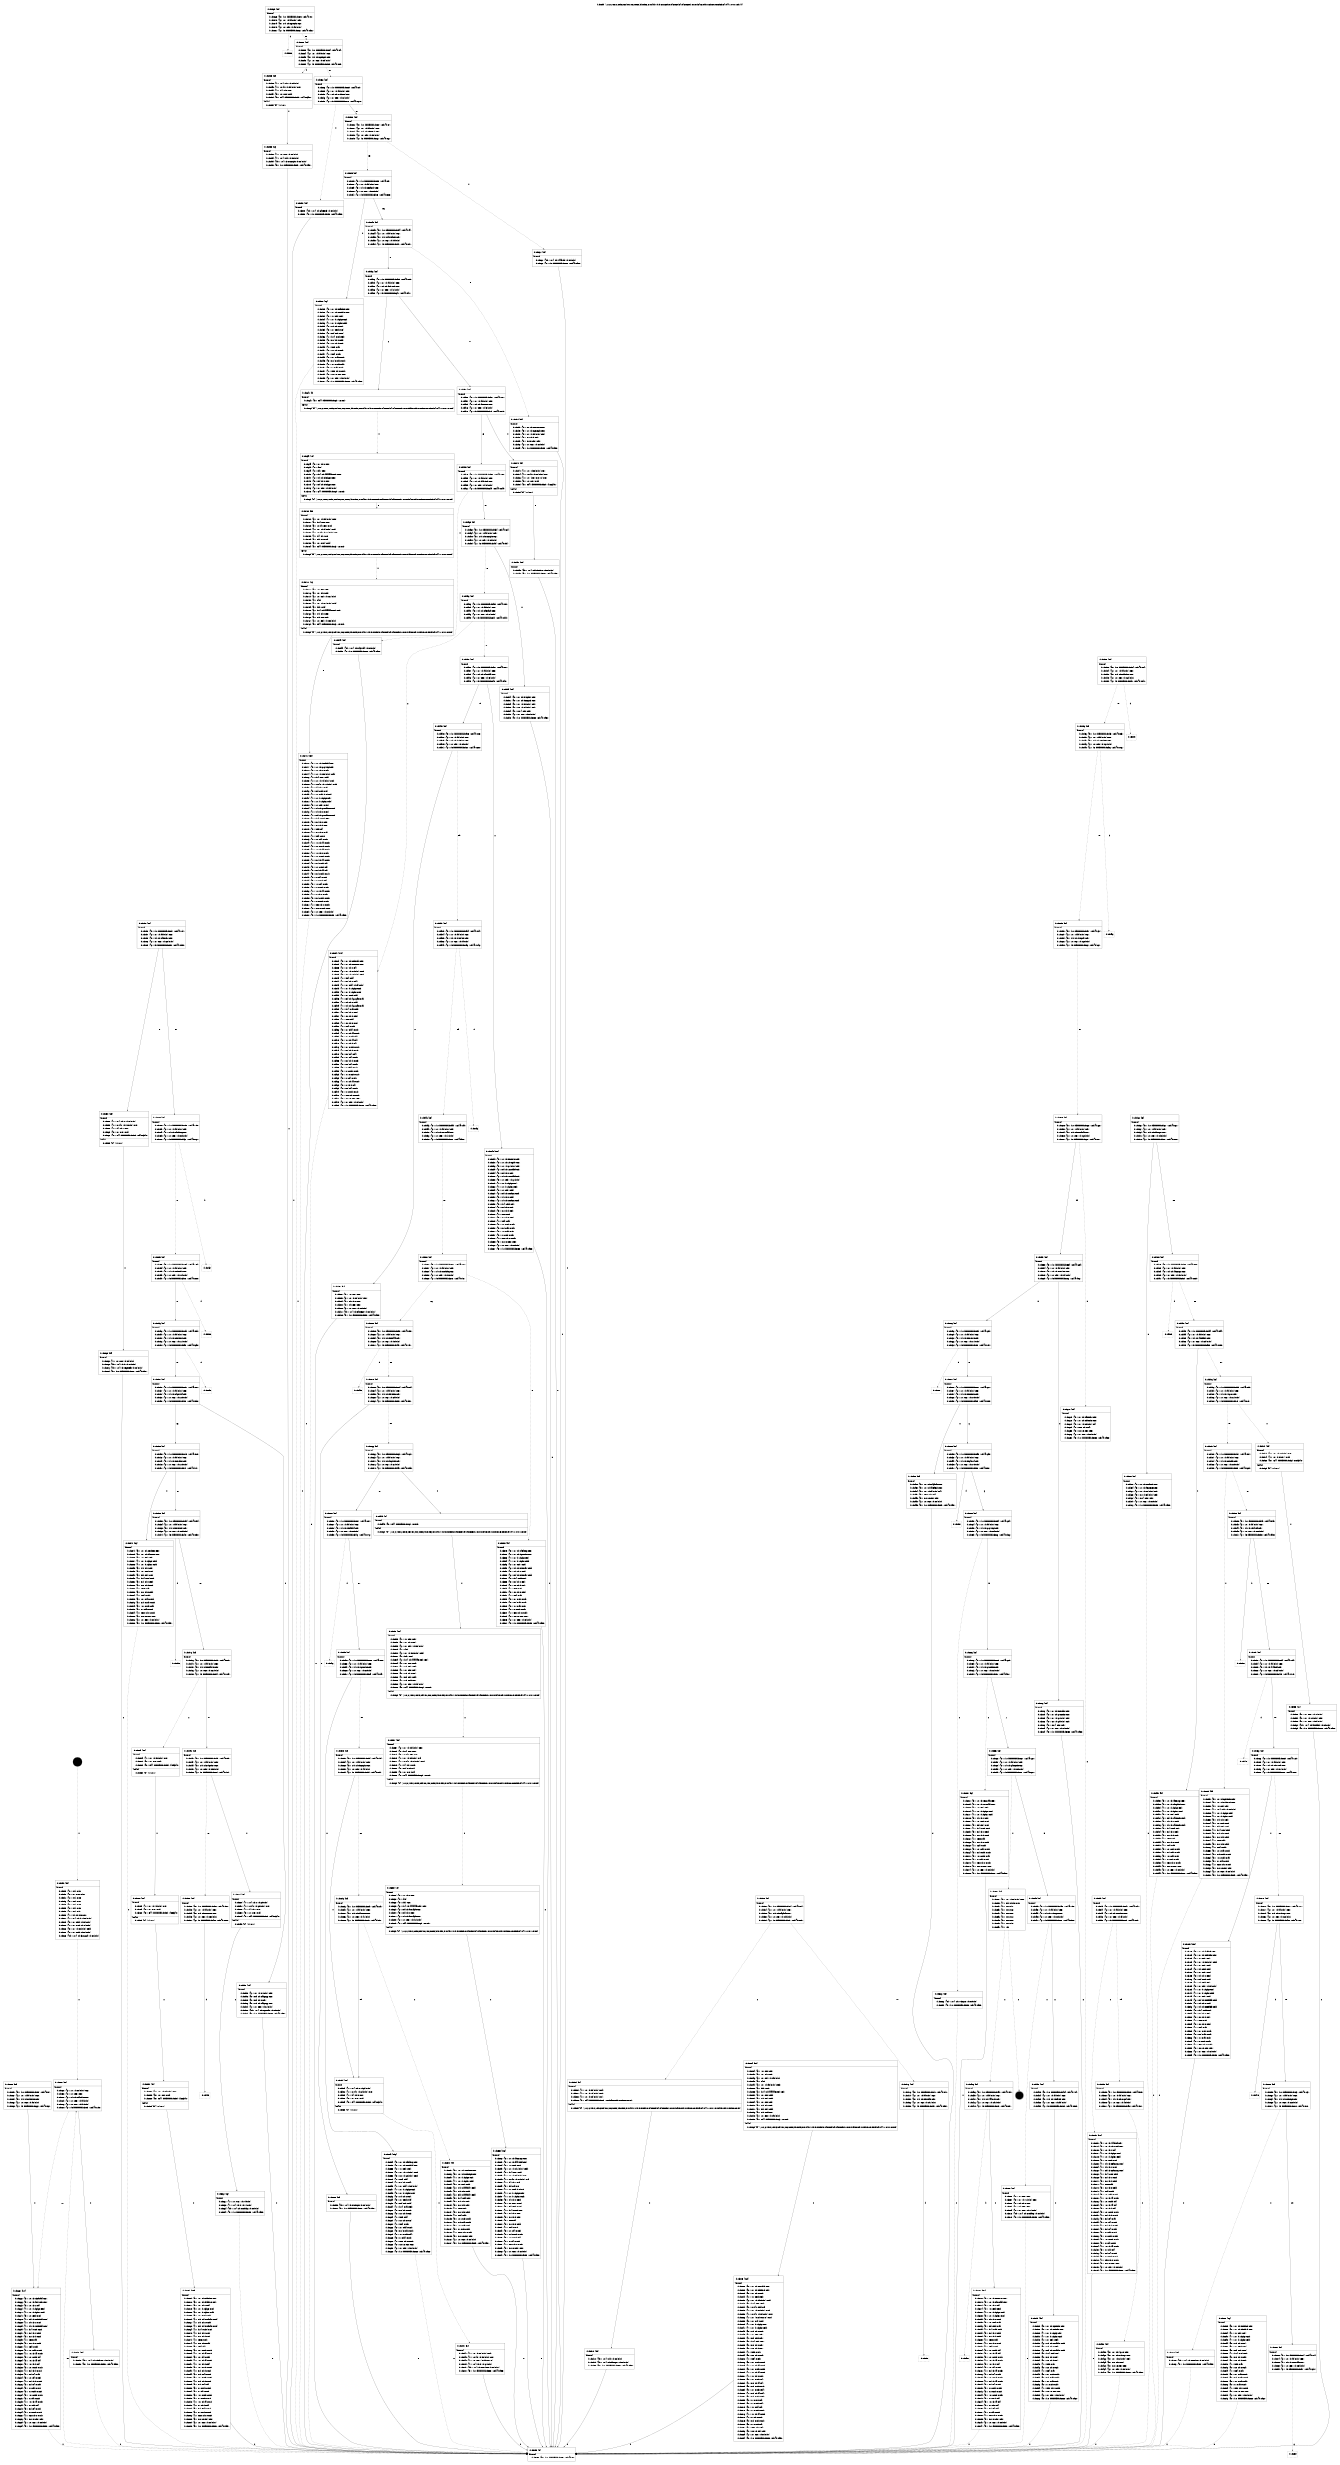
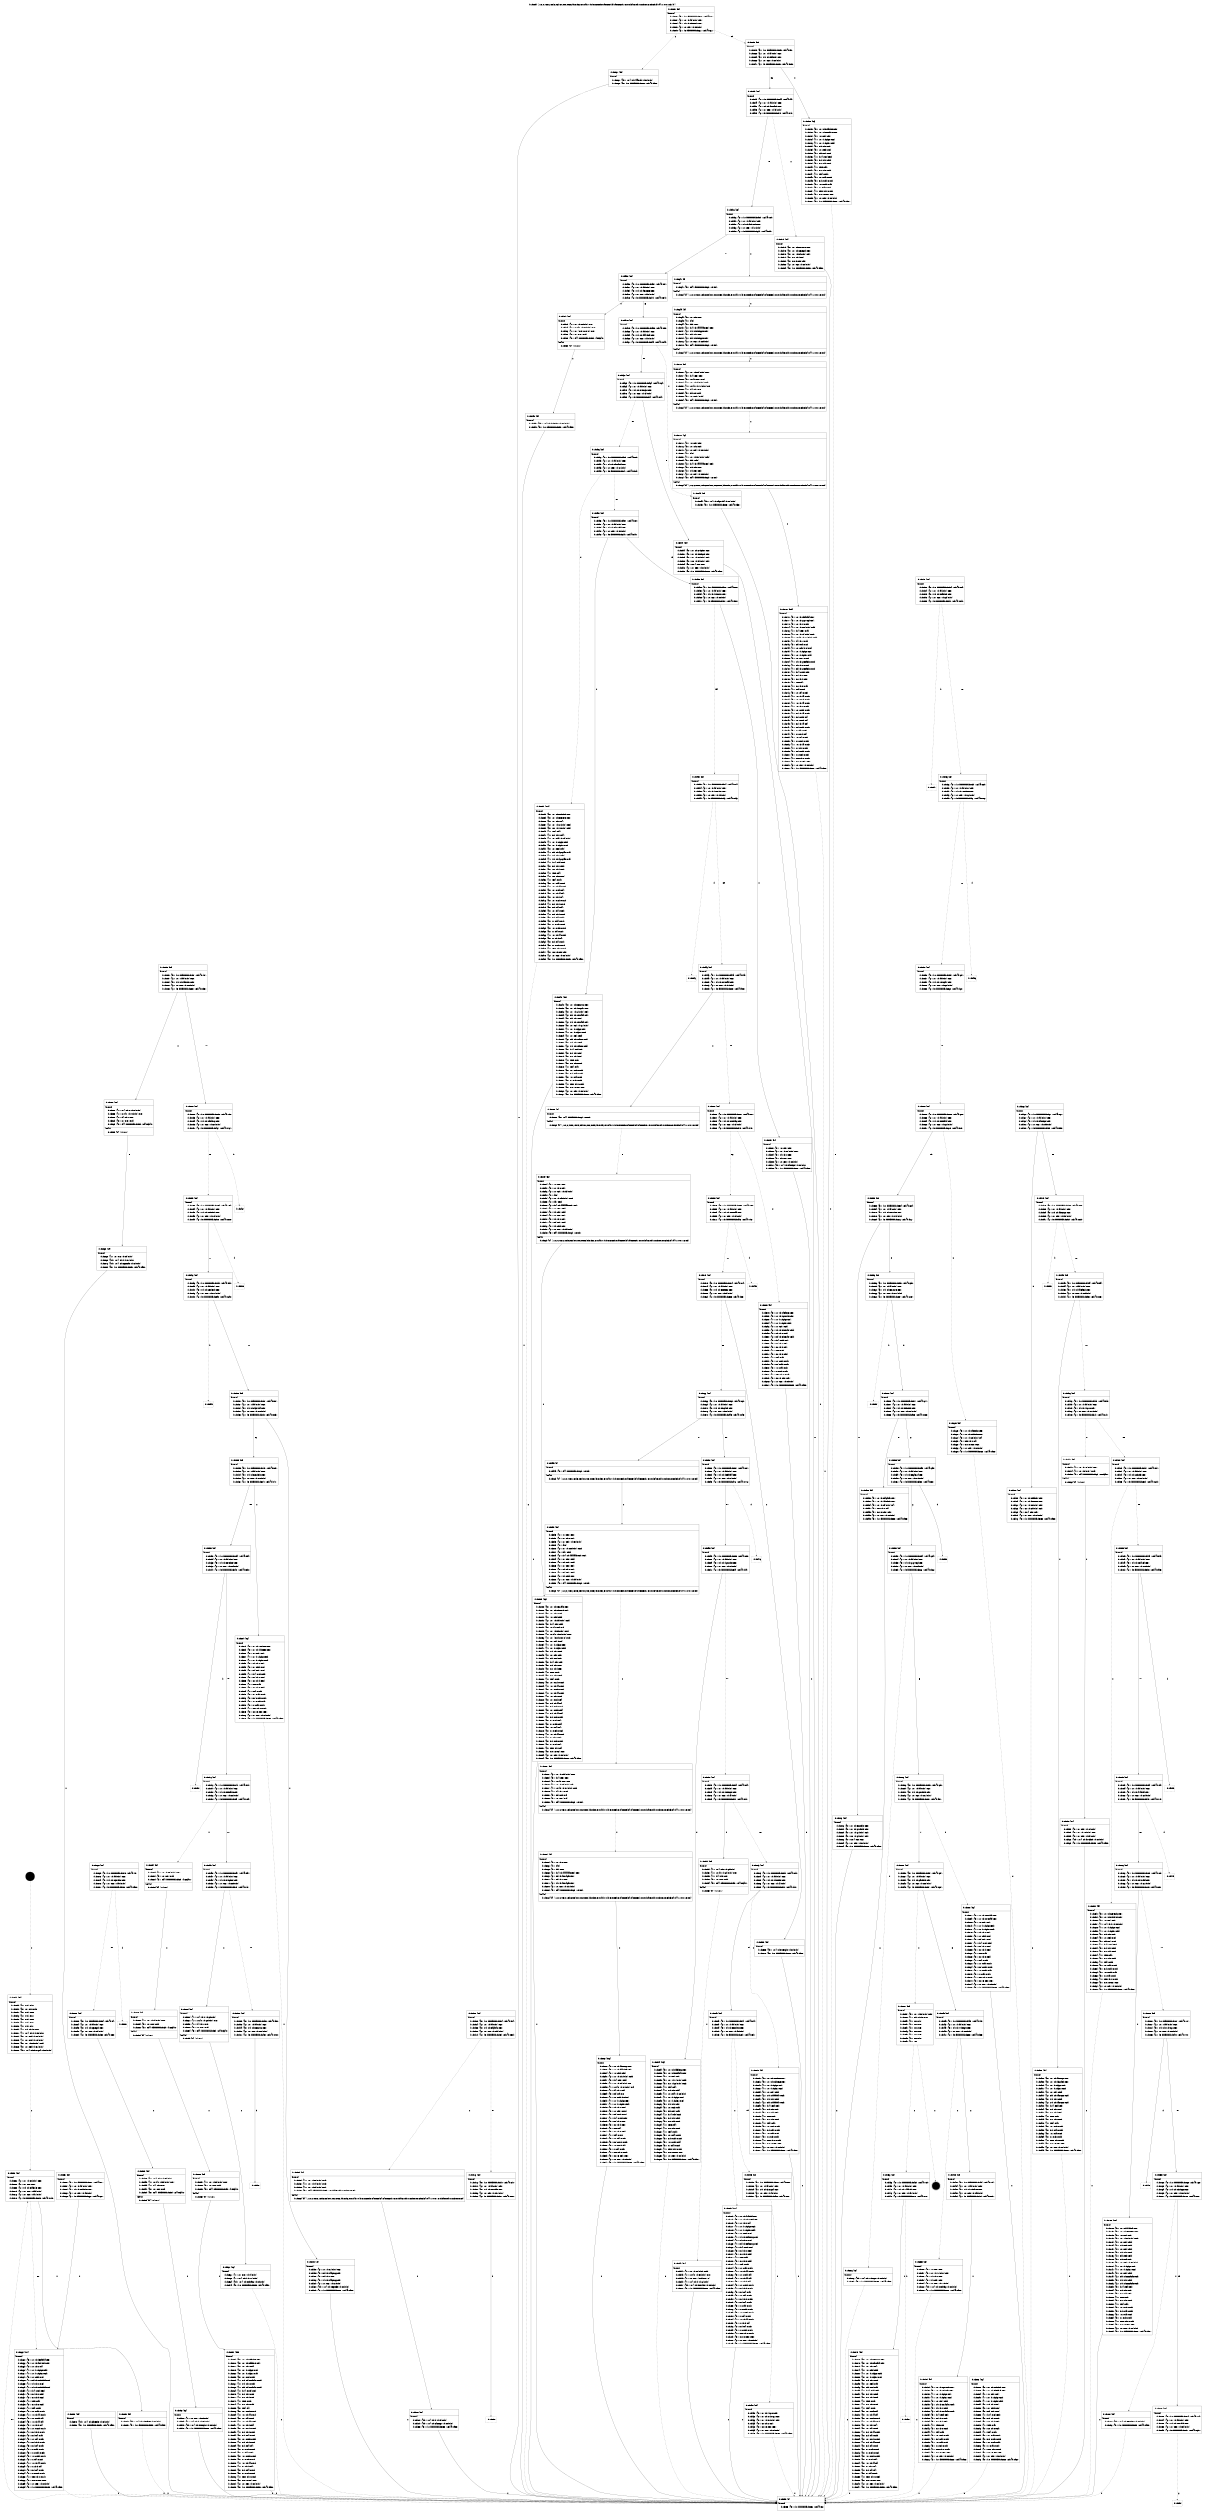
(338, 91) -> none
none -> (623, 1118)
(359, 2000) -> (734, 1946)
